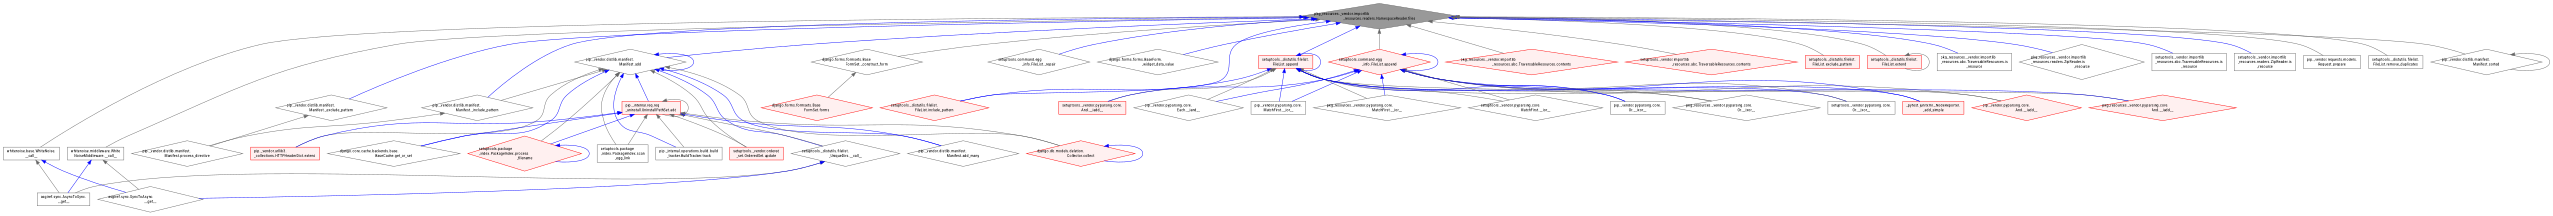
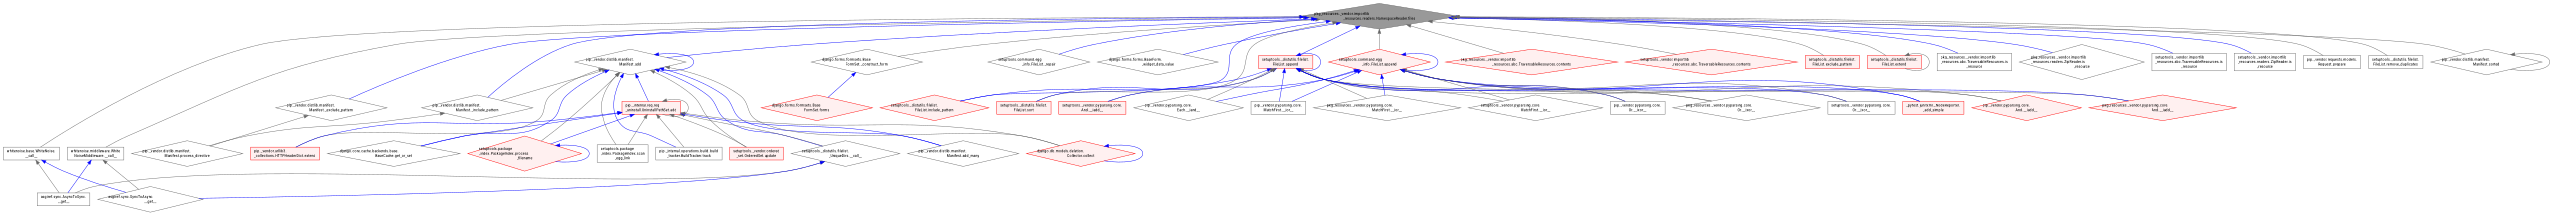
(840, 86) -> (840, 86)
(1515, 86) -> (1515, 86)
none -> (1024, 108)
